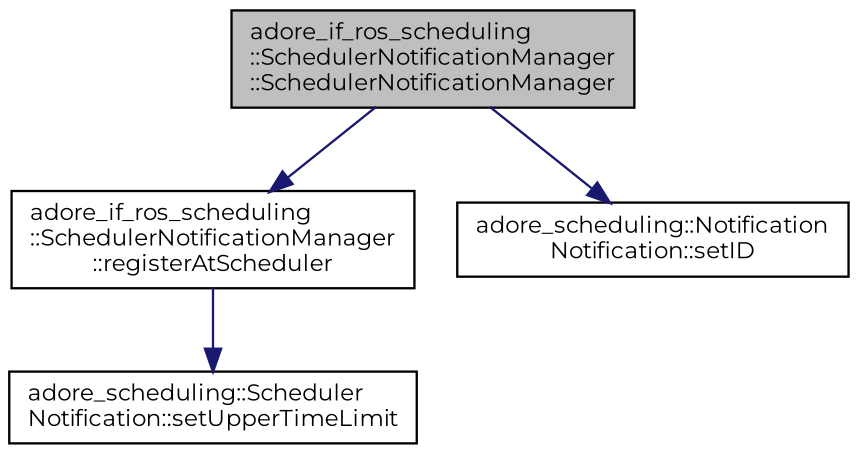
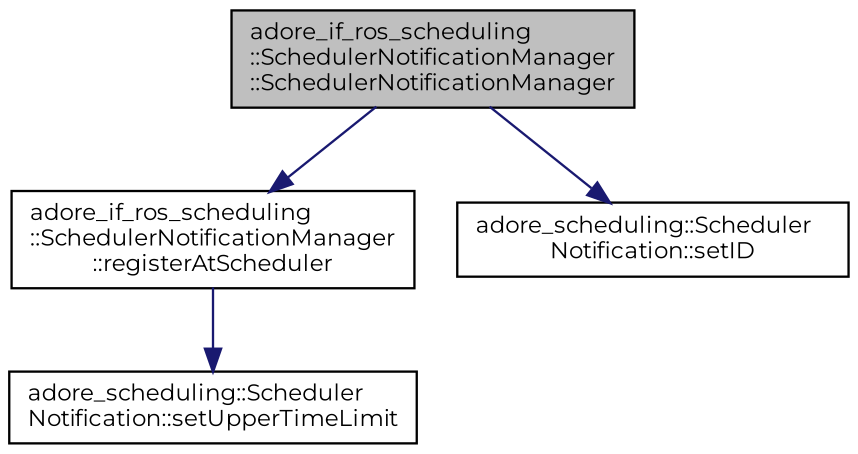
(653, 240) -> (653, 240)
